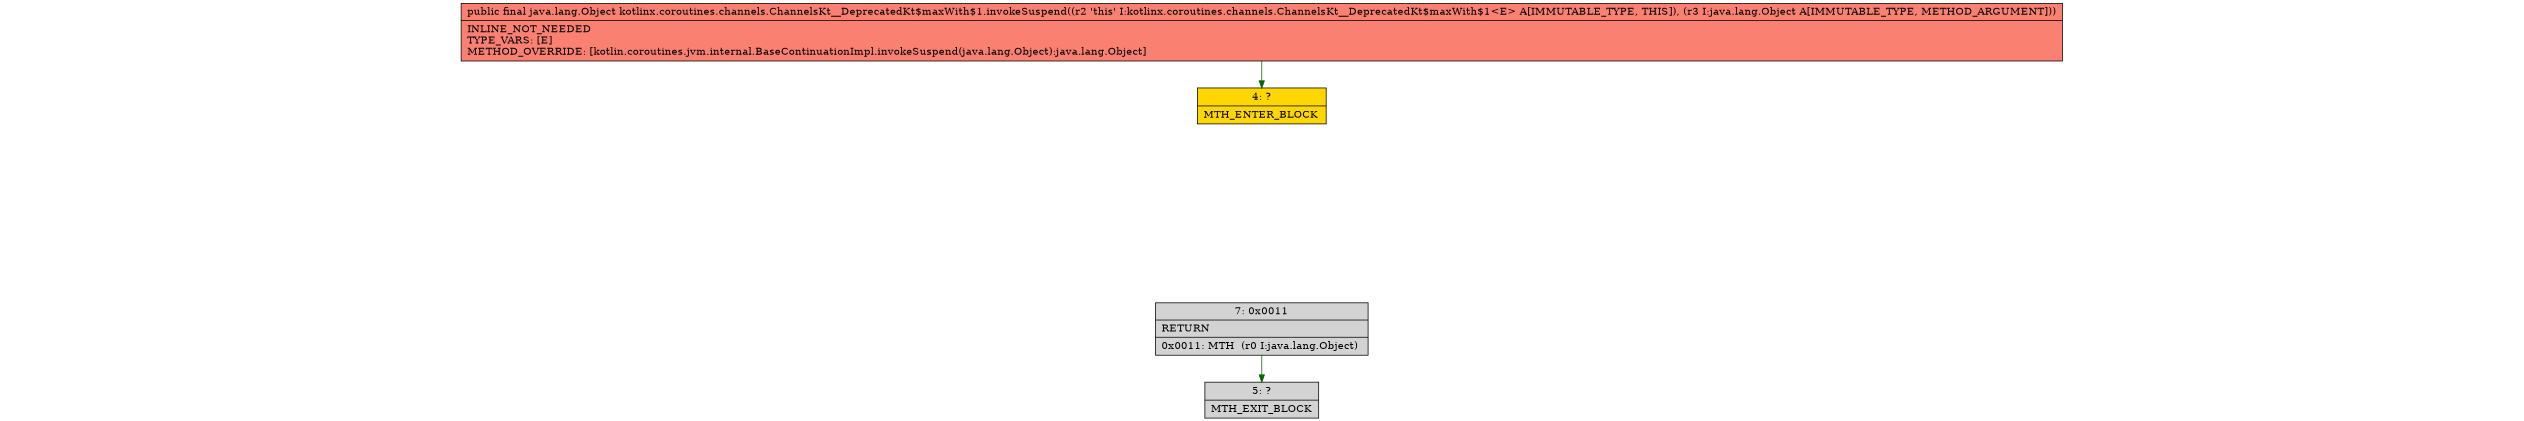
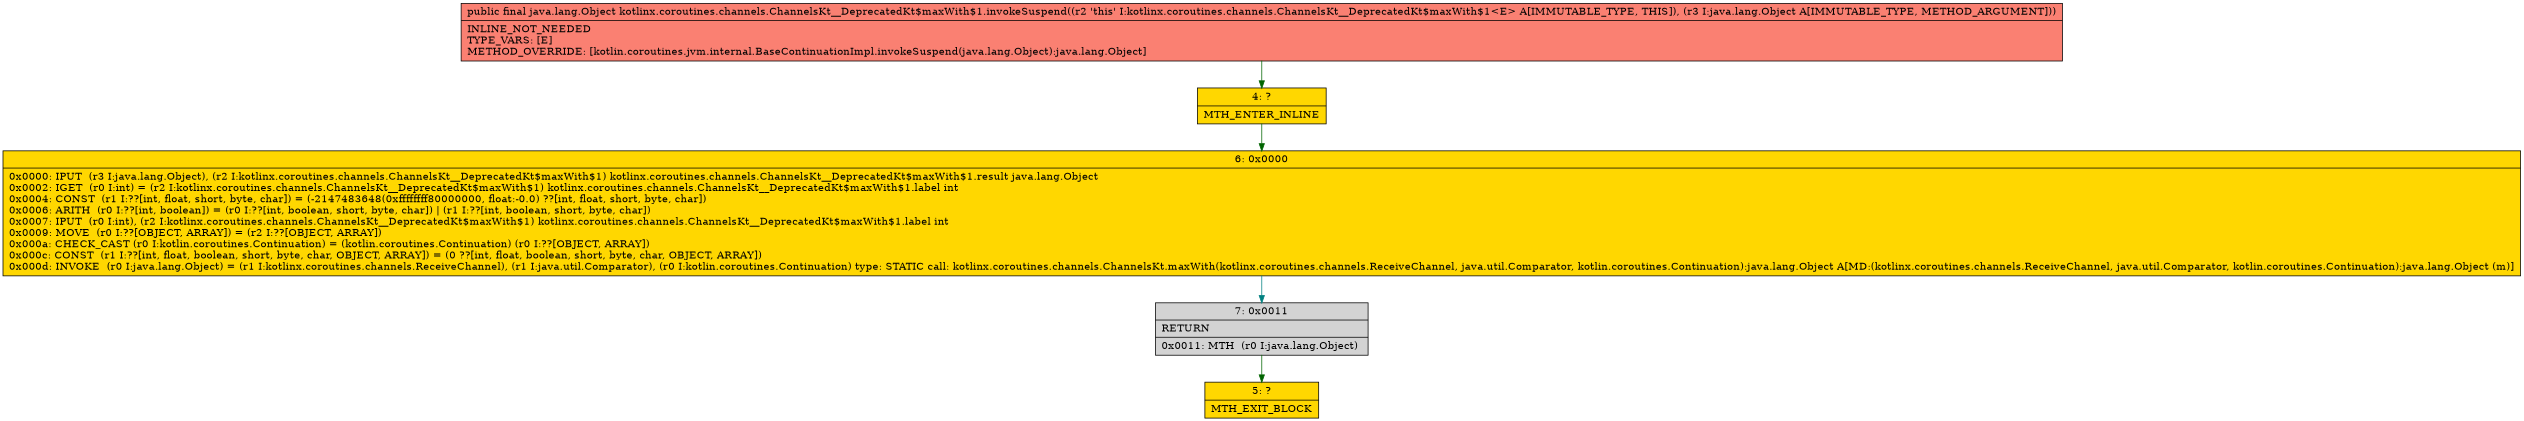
(1261, 115) -> (1262, 115)
none -> (1262, 213)
(1262, 400) -> (1262, 400)
